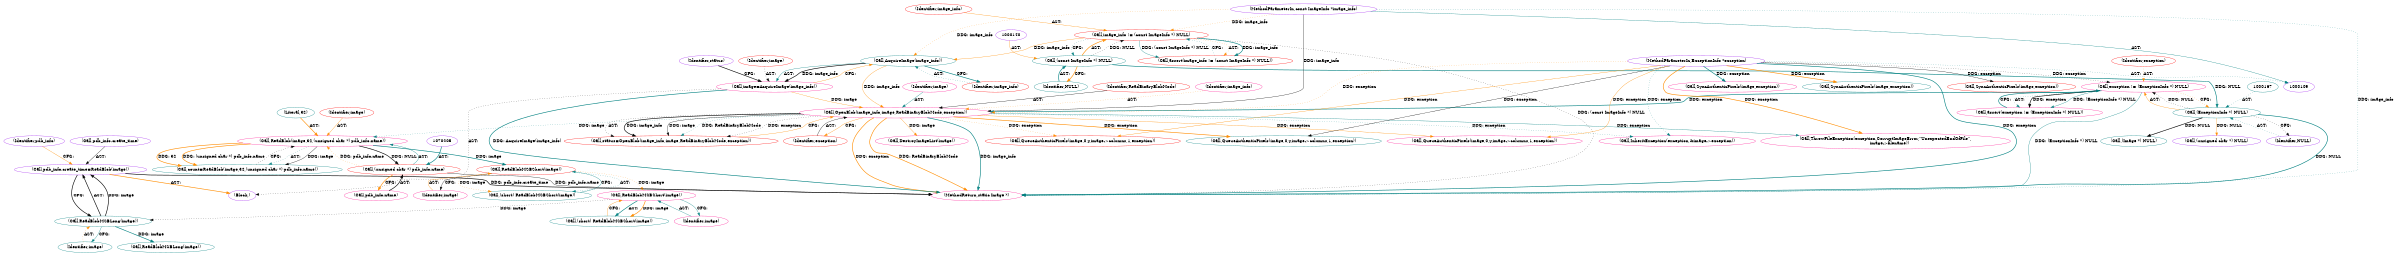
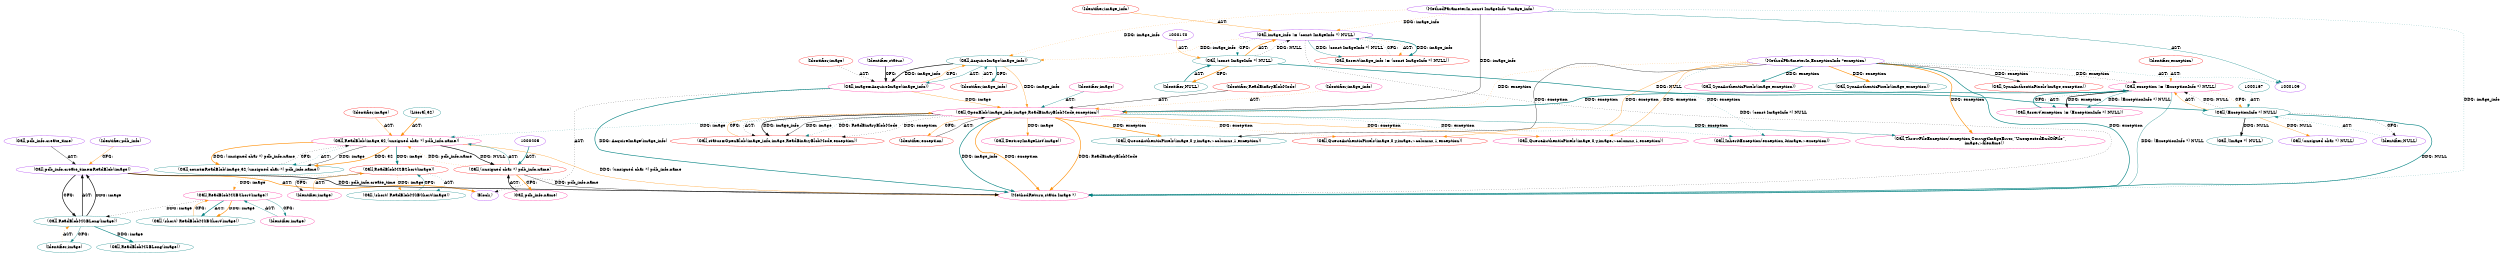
(1141, 35) -> (1306, 35)
(1021, 51) -> (1147, 56)
(442, 141) -> (530, 141)
none -> (727, 188)
